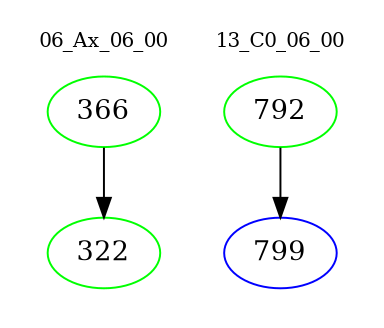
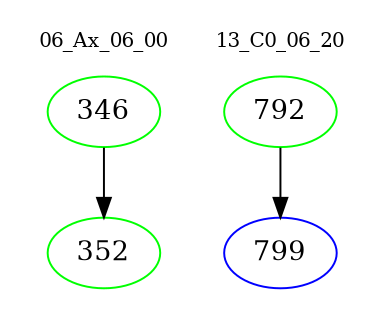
(280, 42) -> (280, 42)
(104, 112) -> (104, 112)
(104, 253) -> (104, 253)
